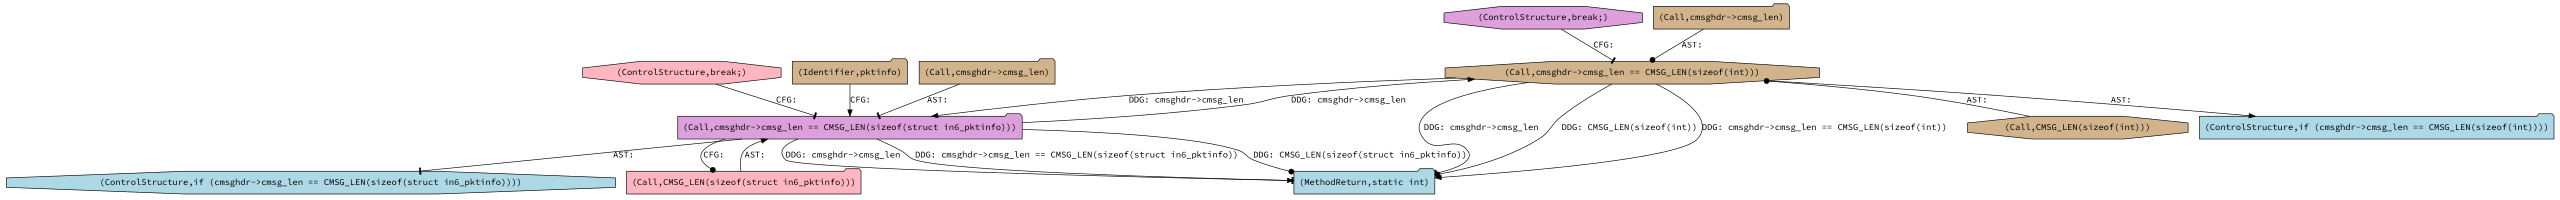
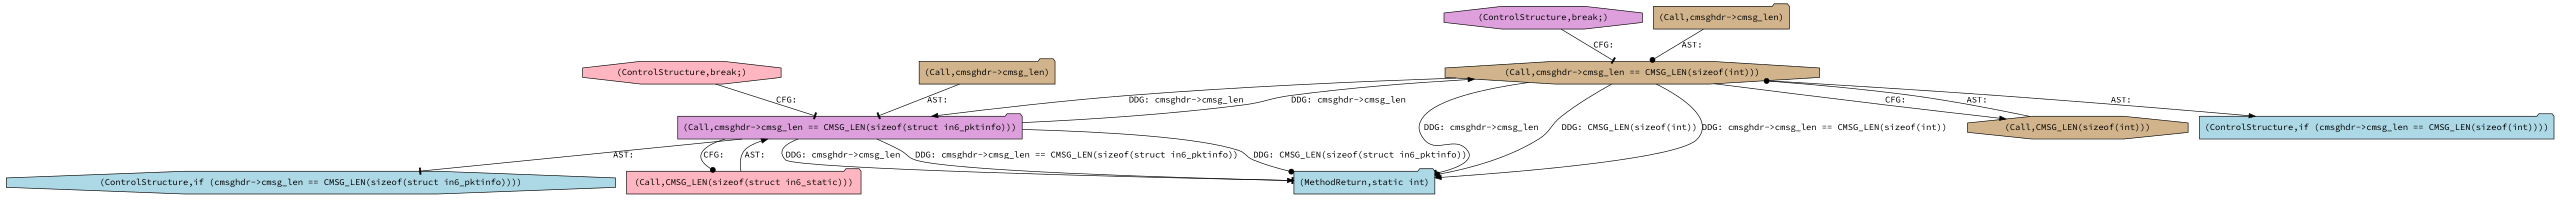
(850, 73) -> none
none -> (1857, 102)
(744, 183) -> (744, 183)
